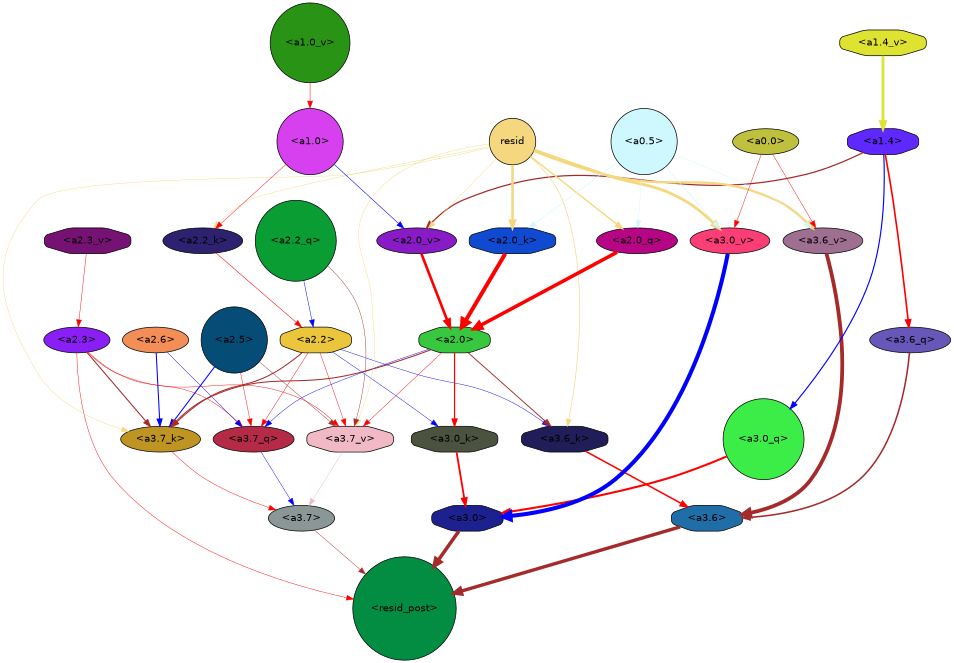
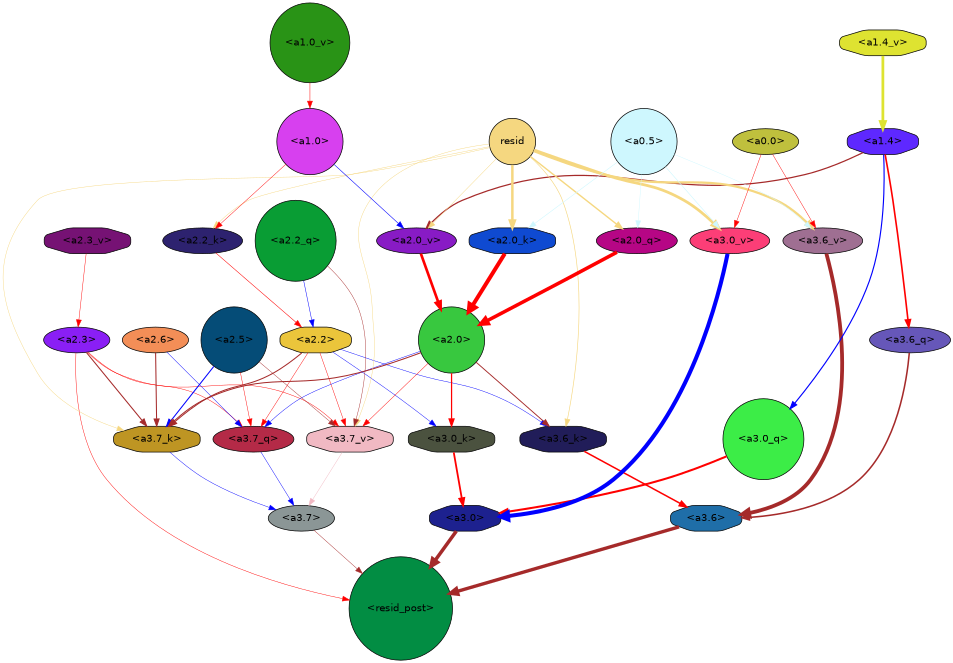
(455, 340) -> (452, 340)
(158, 391) -> (156, 391)
(161, 439) -> (157, 439)
(217, 486) -> (216, 485)
